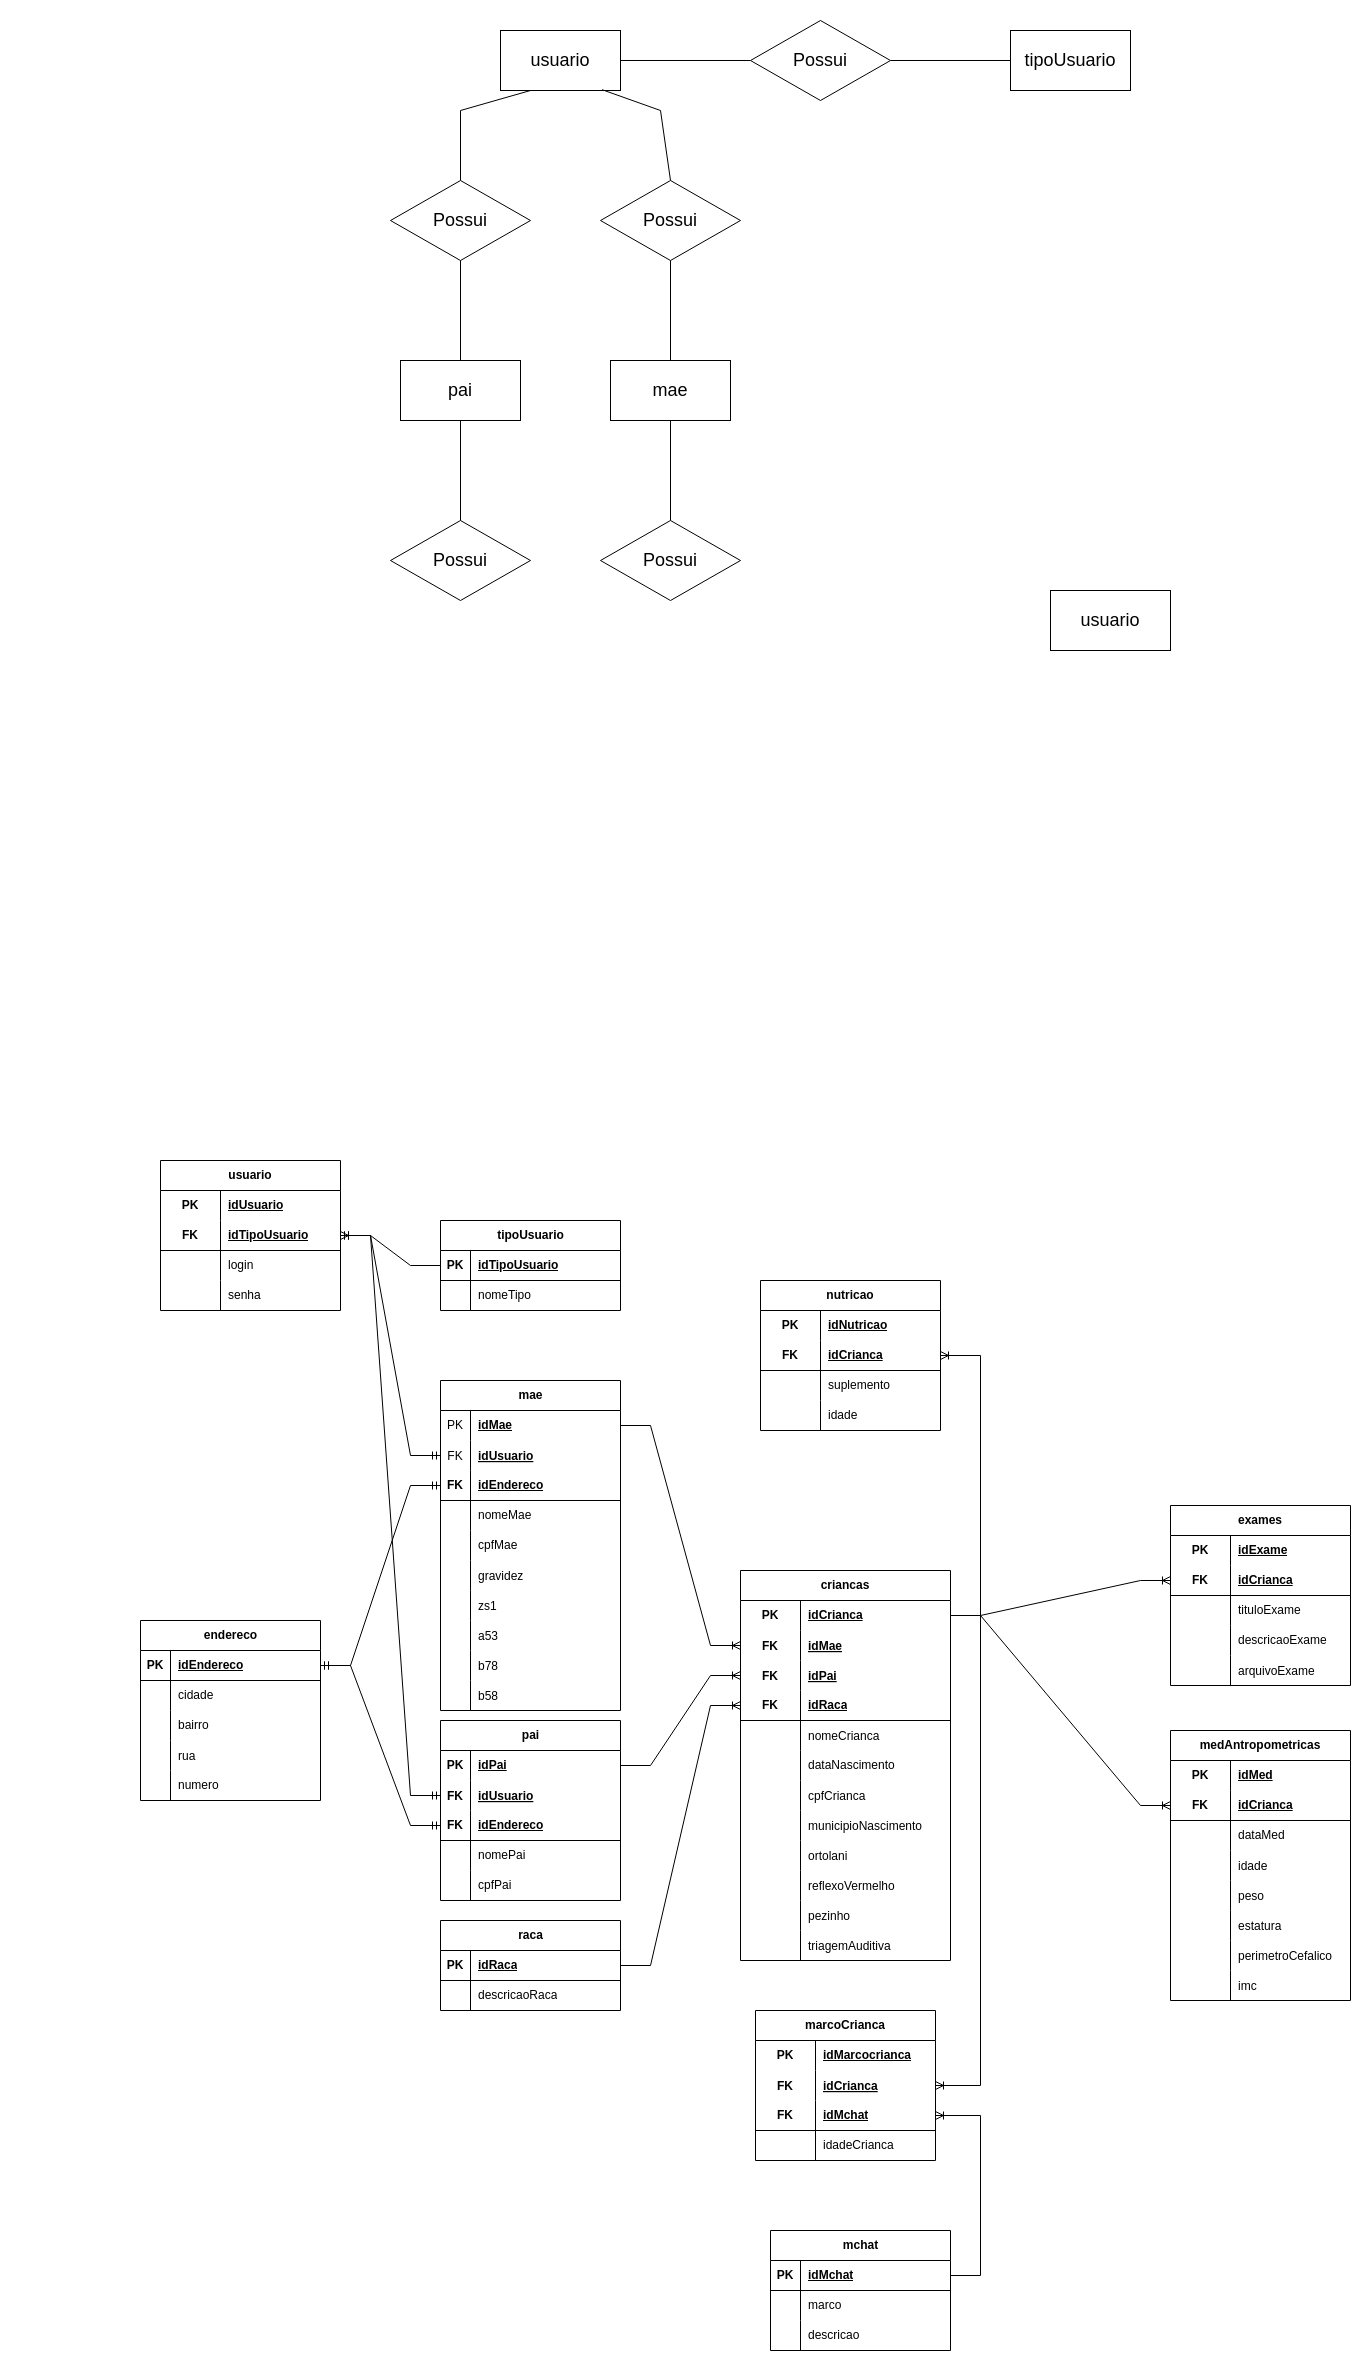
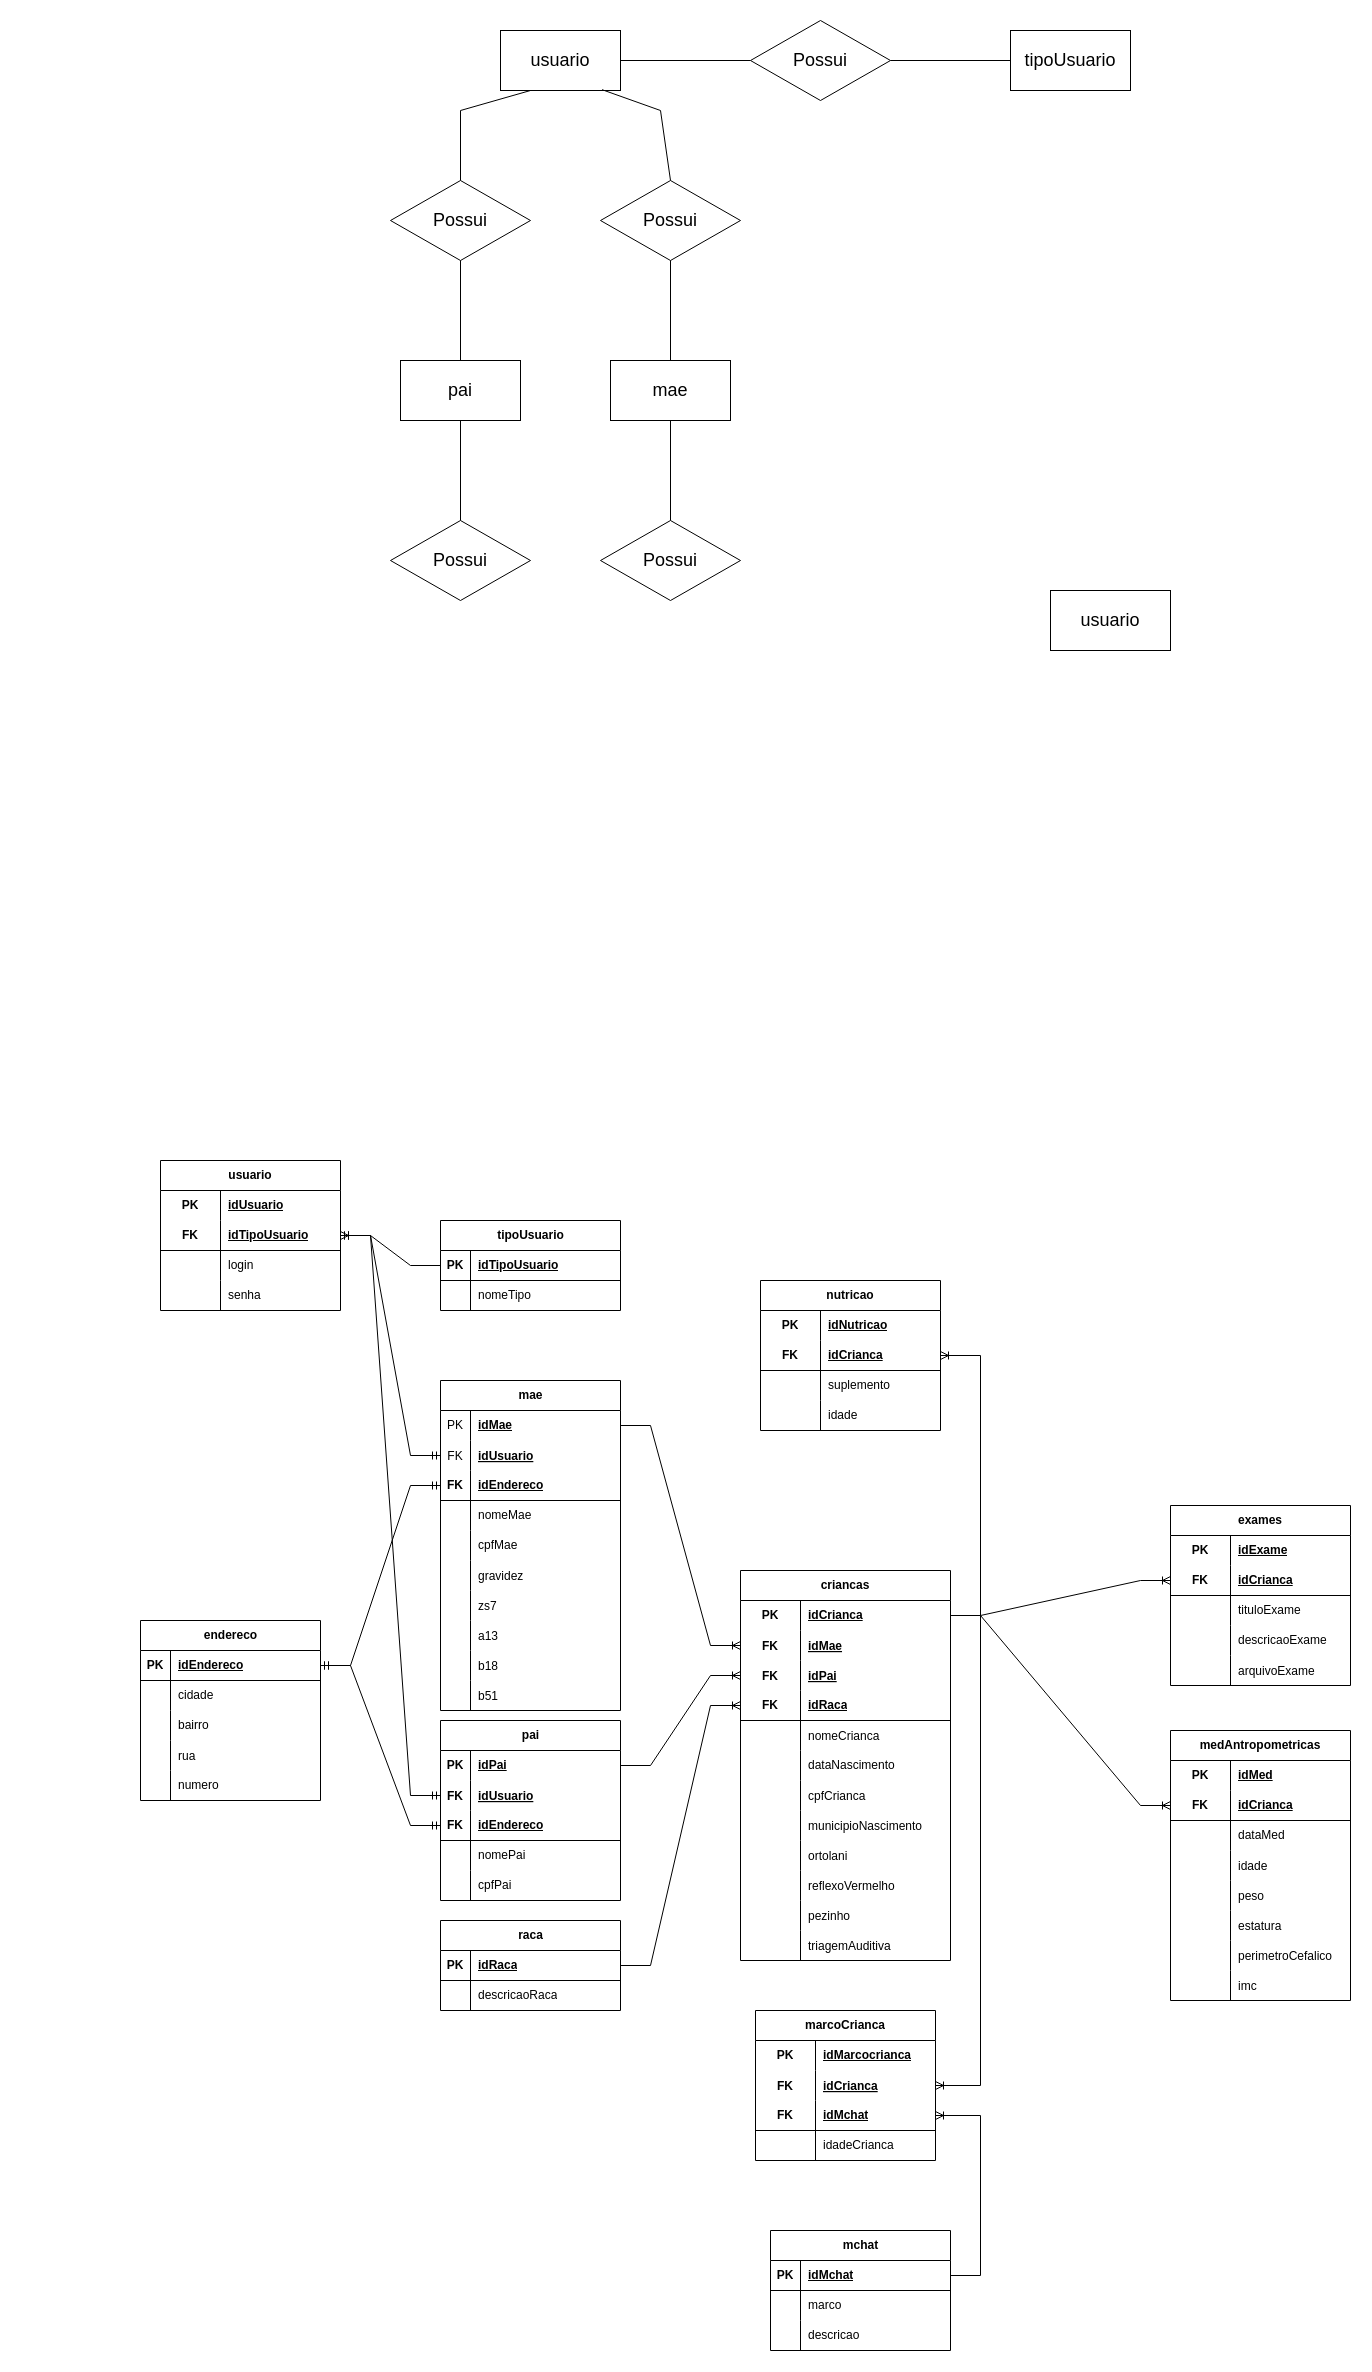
(488, 1606) -> (488, 1606)
(488, 1636) -> (488, 1636)
(488, 1666) -> (488, 1666)
(488, 1696) -> (488, 1696)
